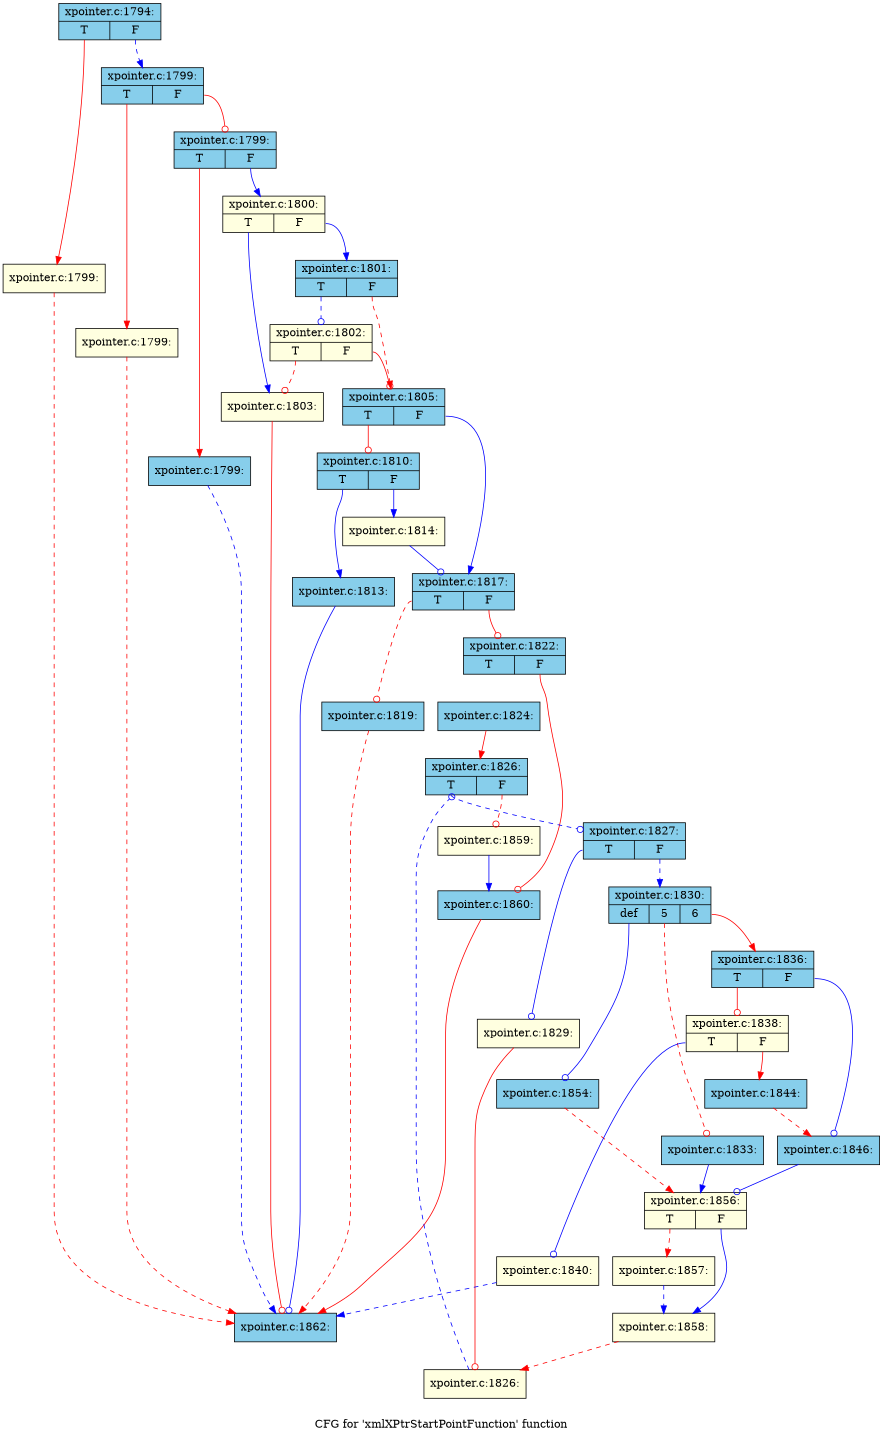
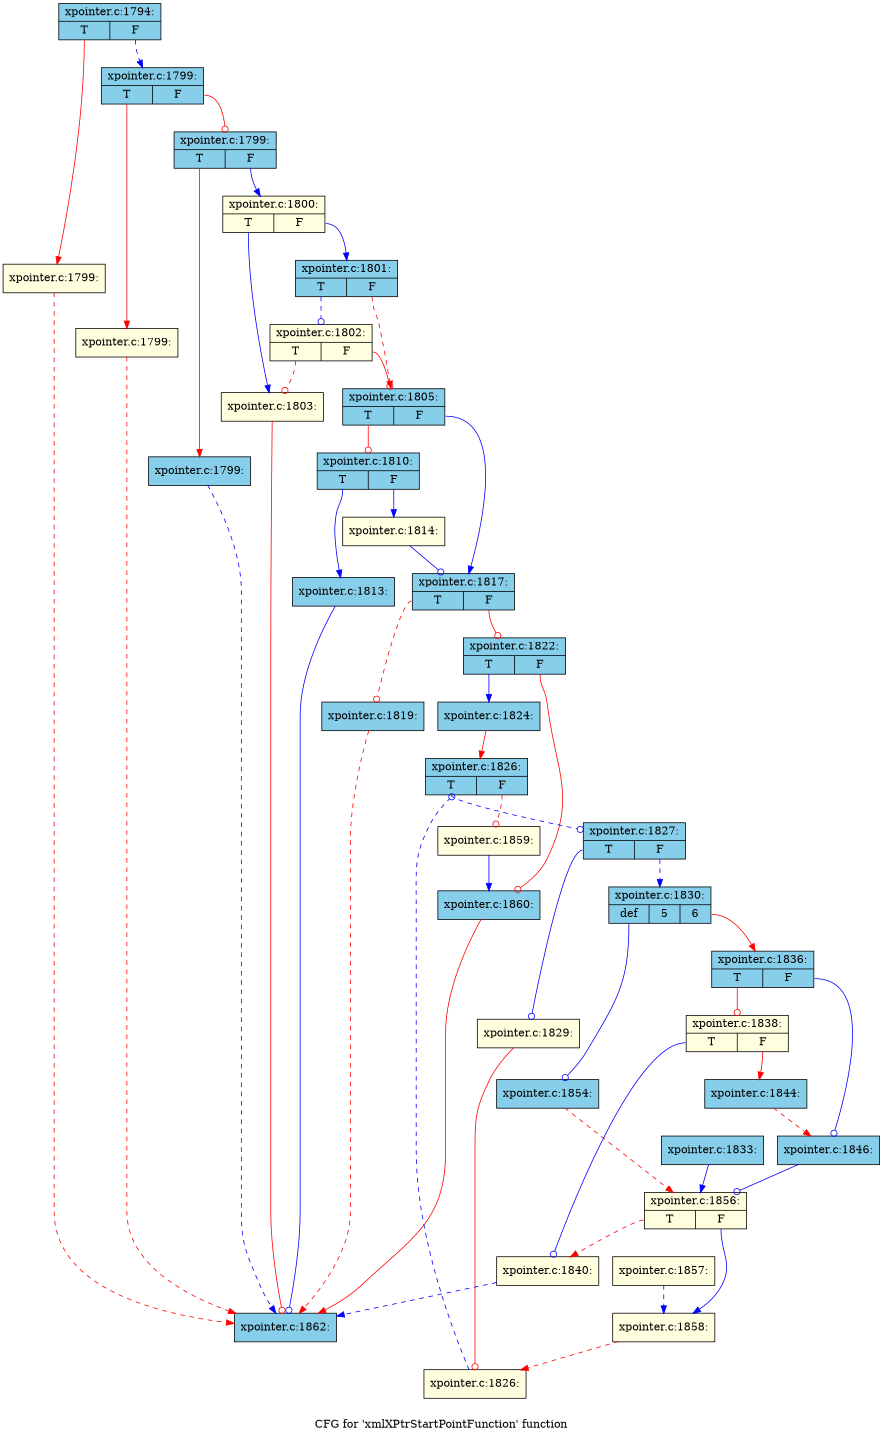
none -> (489, 684)
(674, 1029) -> none
(669, 1239) -> (610, 1235)
